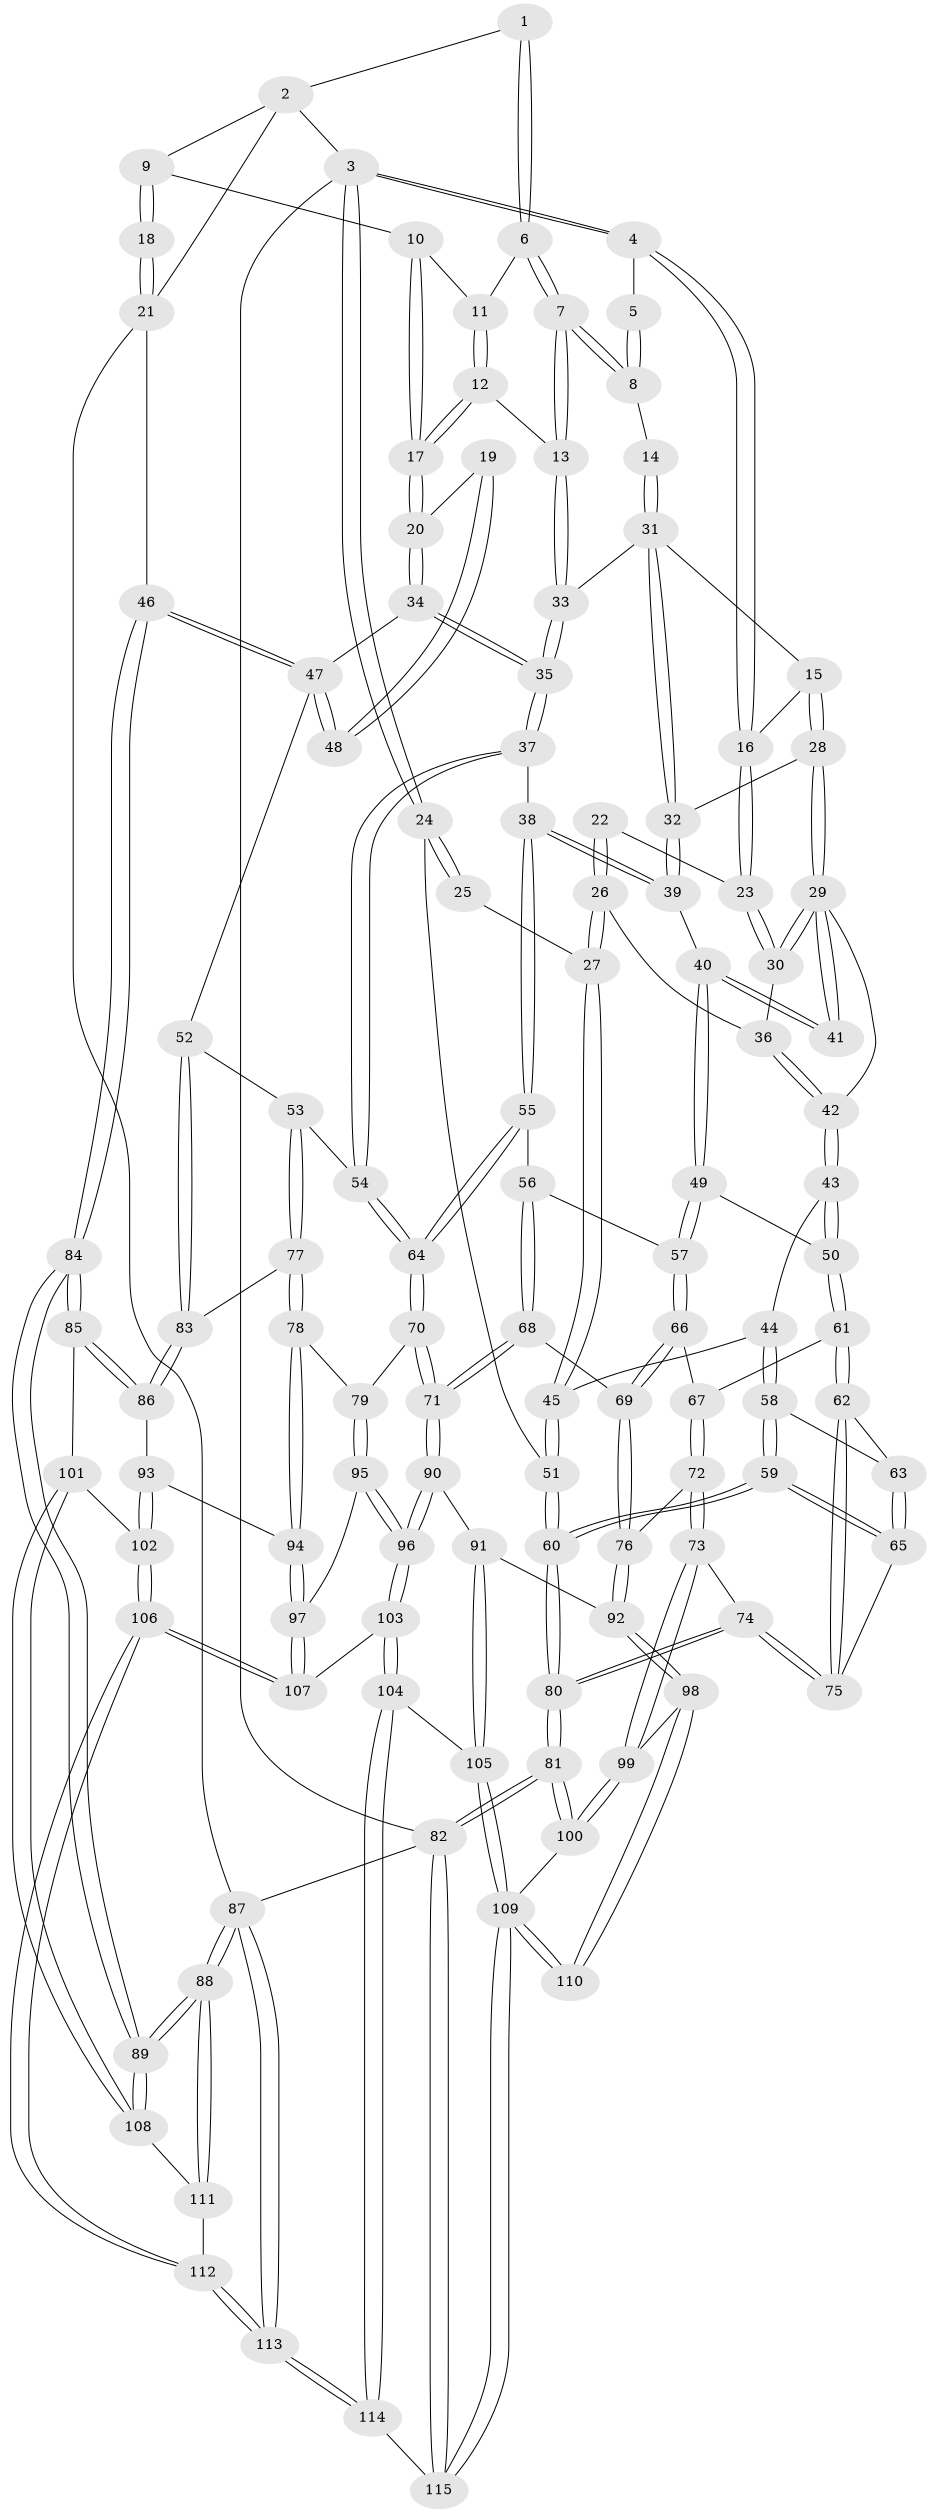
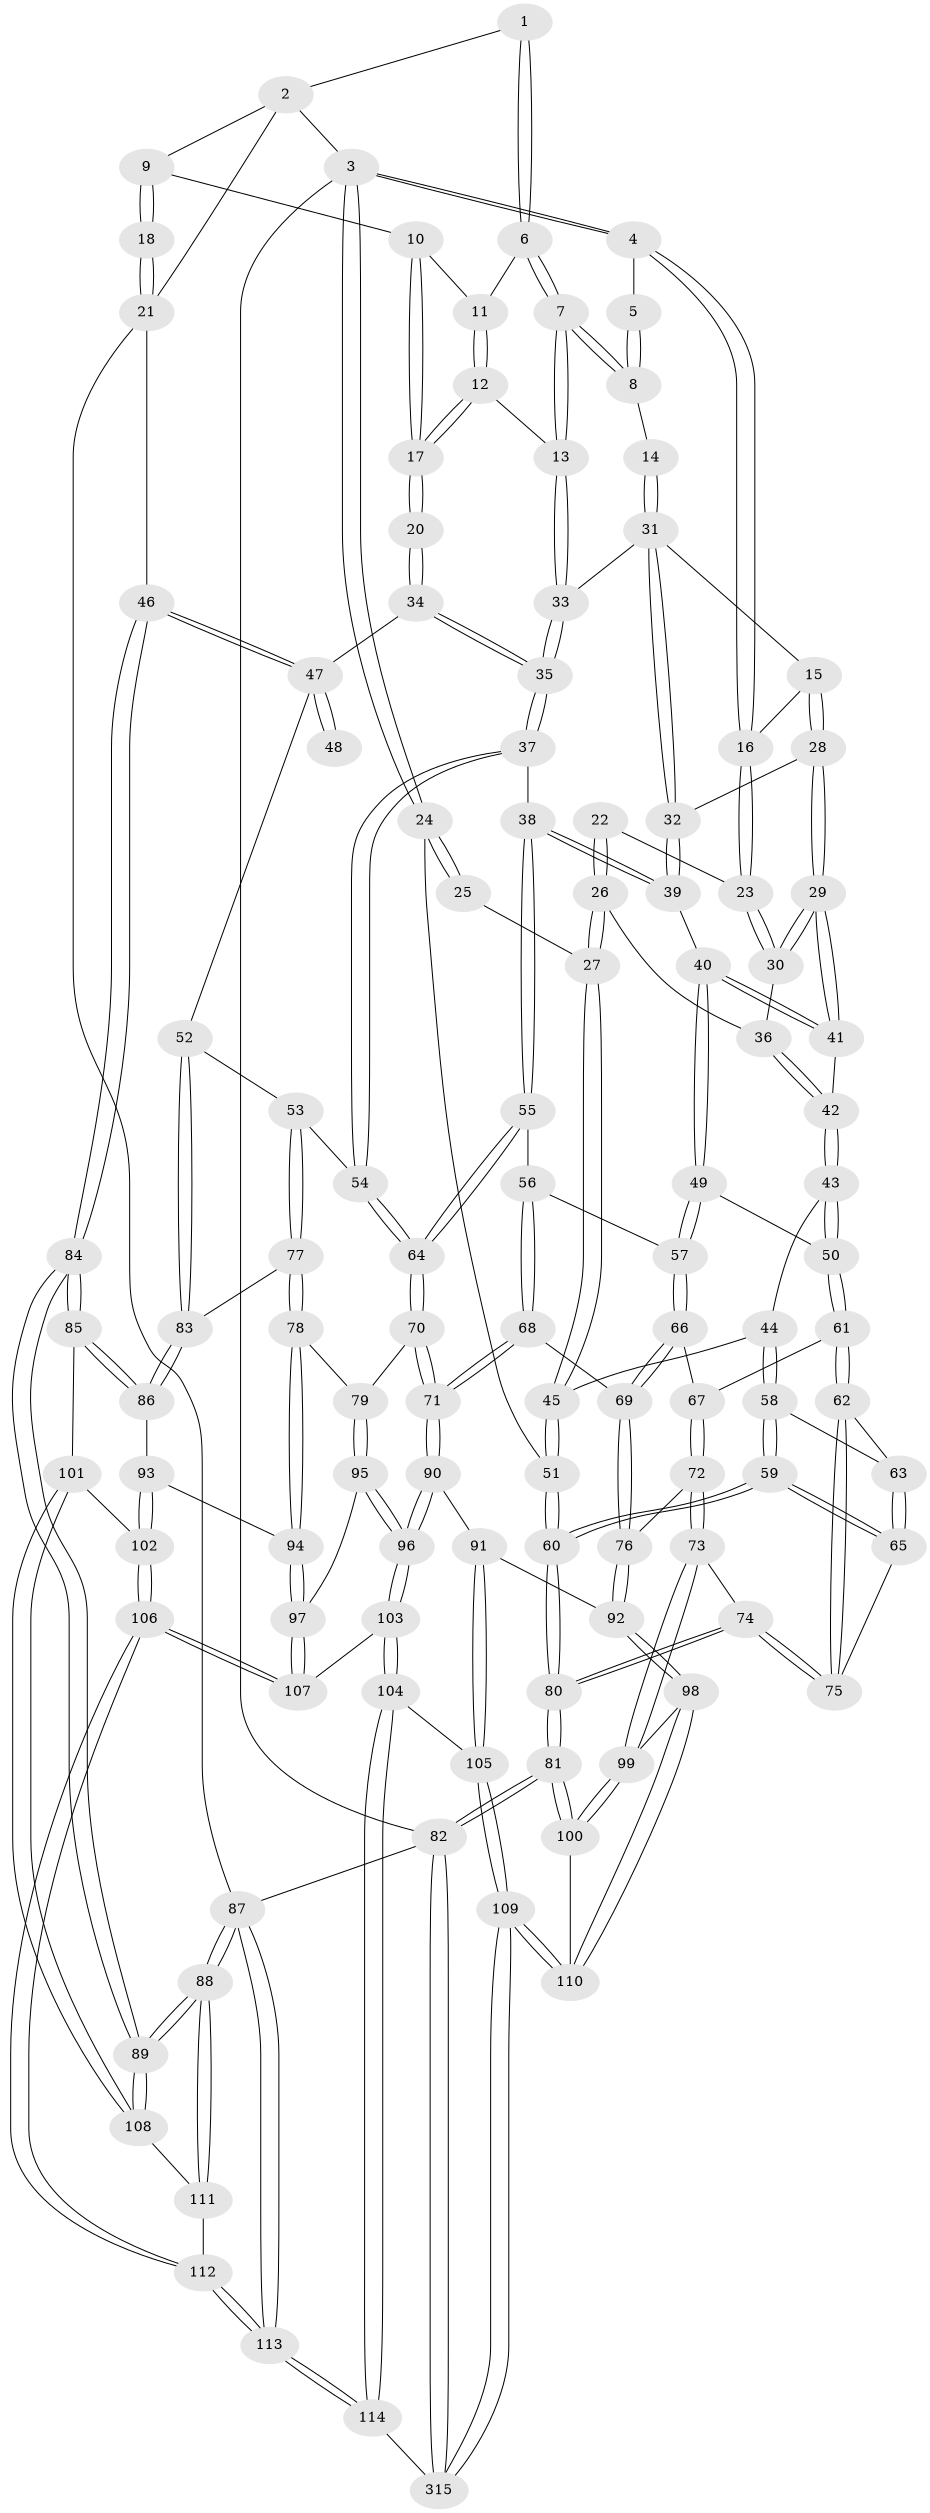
(489, 458) -> none
(870, 1003) -> (834, 1075)
(538, 1873) -> (570, 1910)
(439, 2491) -> (439, 2491)
